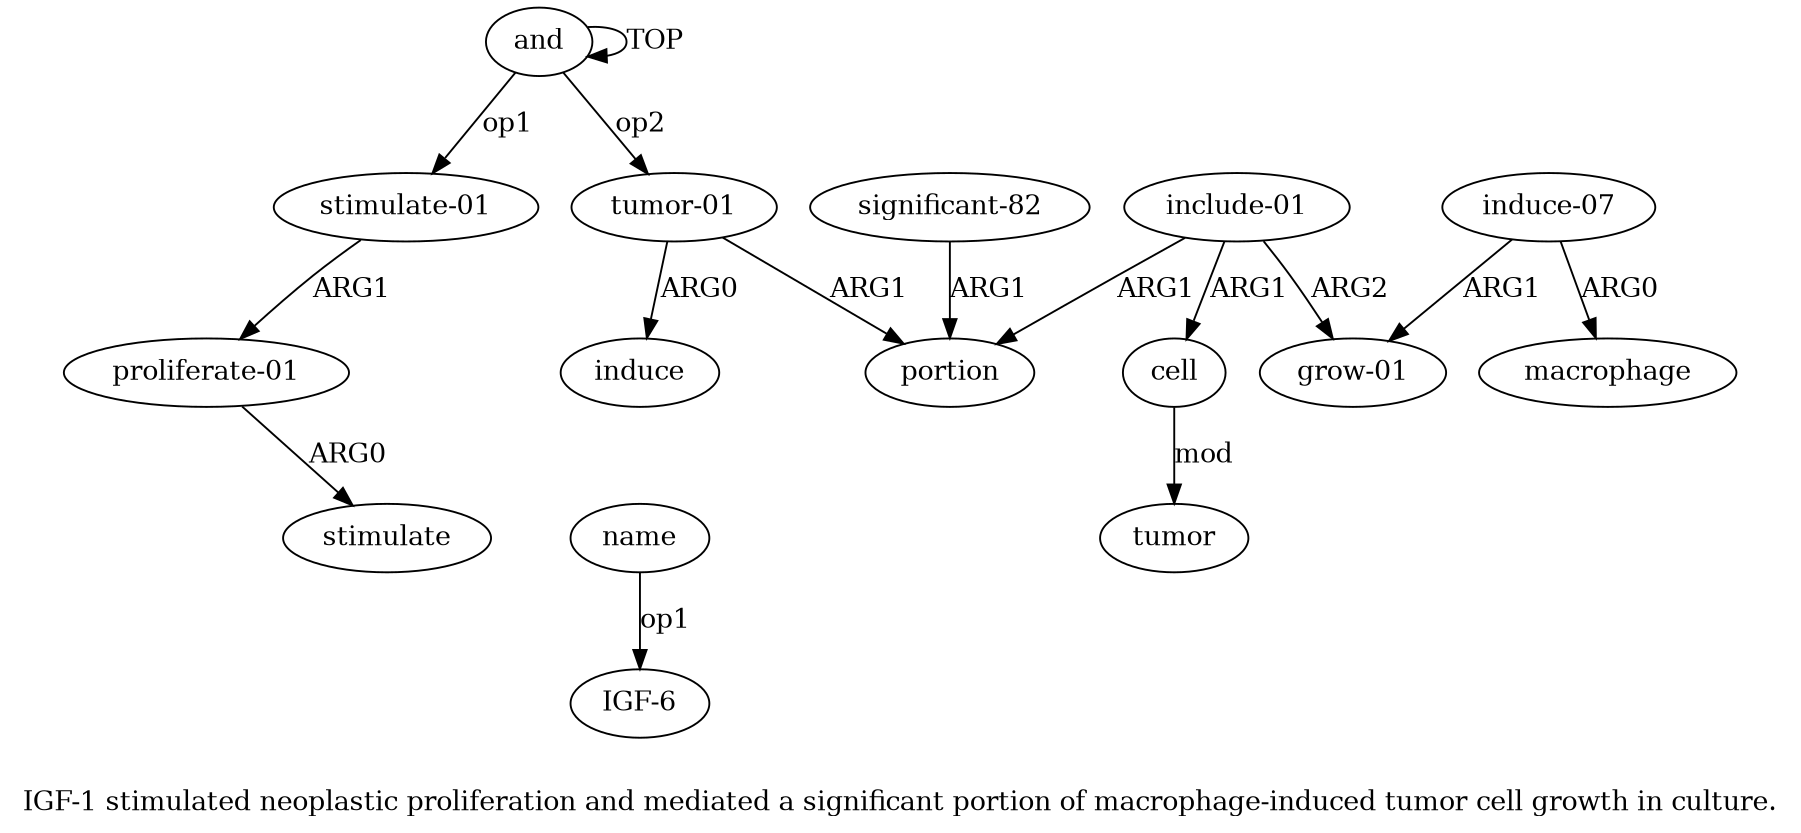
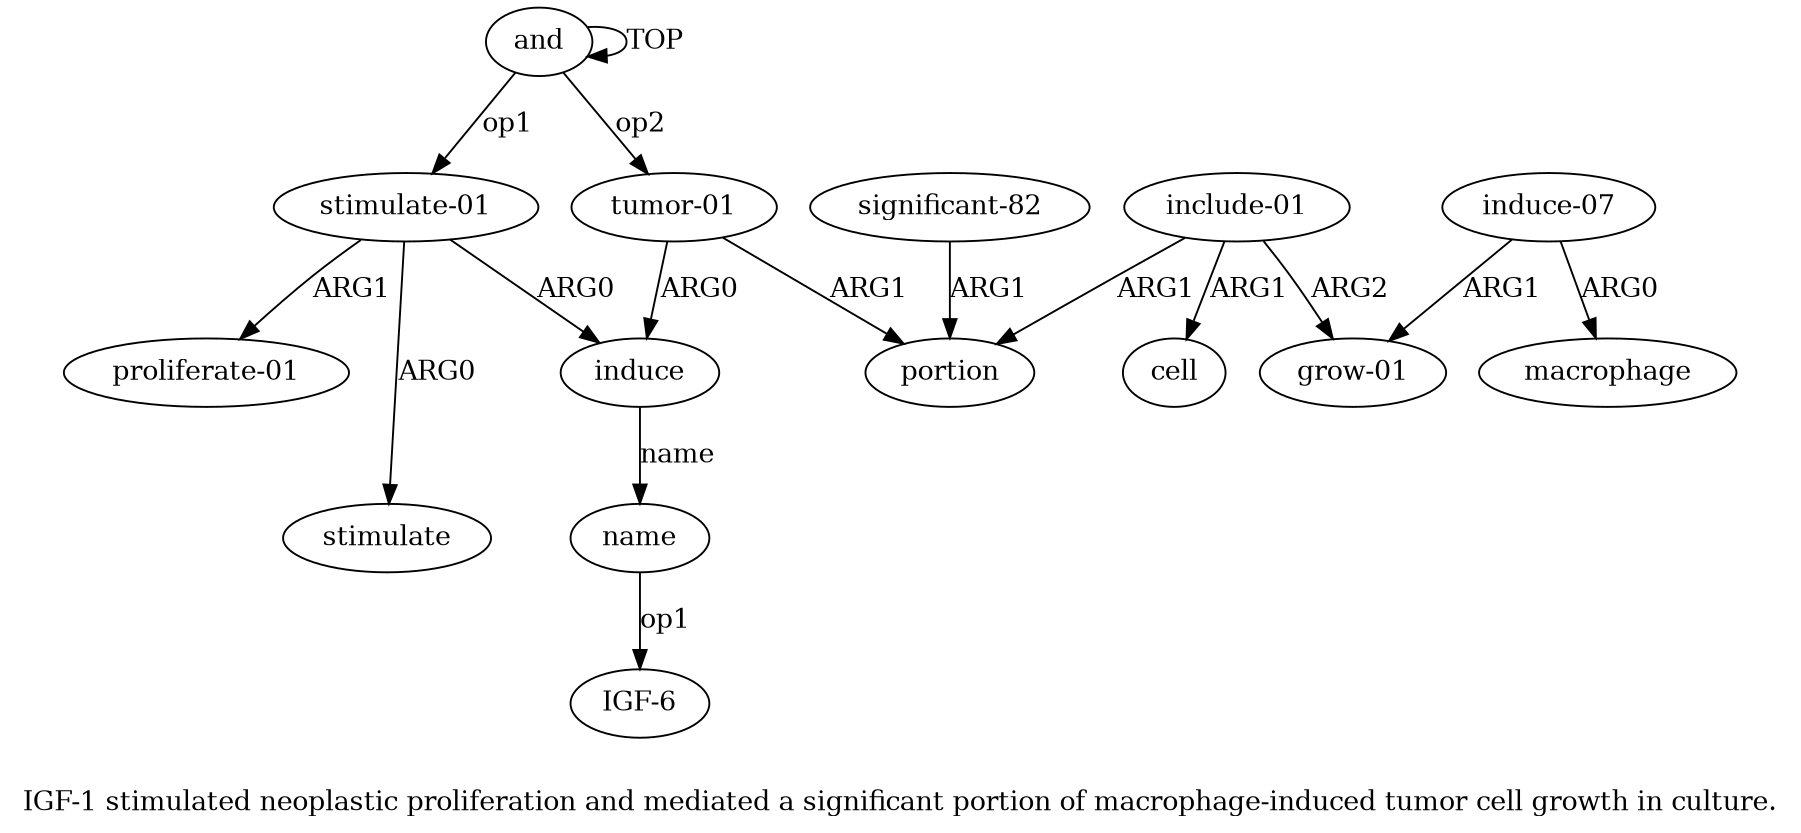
none -> (517, 286)
none -> (640, 446)
(290, 450) -> (397, 363)
(1174, 538) -> none
